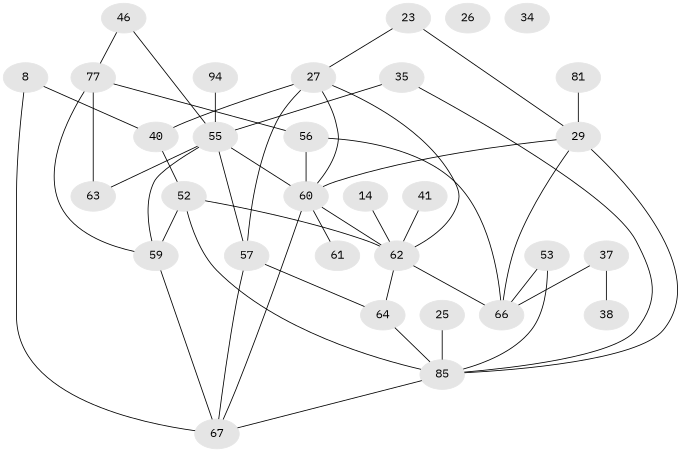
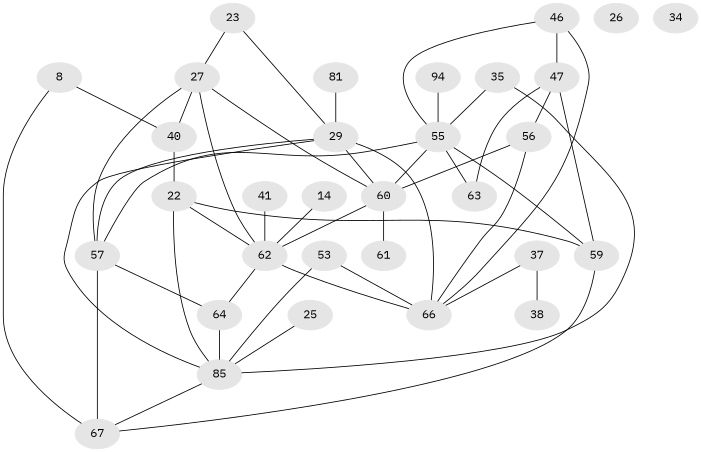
(93, 78) -> (557, 78)
none -> (119, 180)
none -> (553, 183)
(184, 196) -> (174, 196)
(264, 316) -> none
